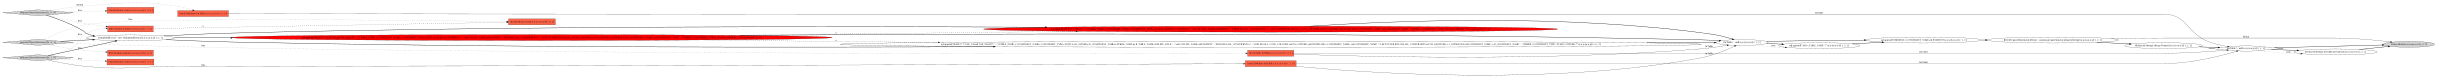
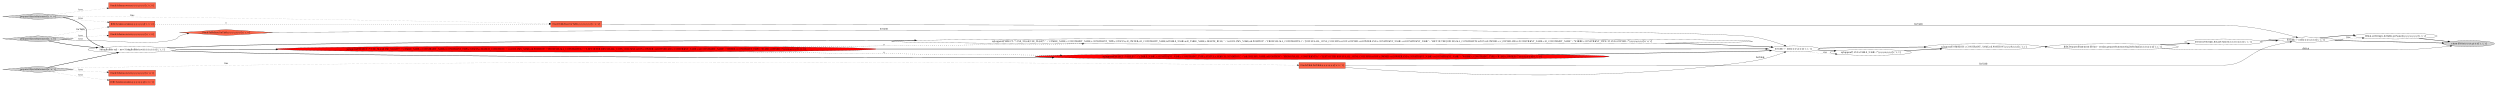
(80, 5) -> (132, 15)
(330, 25) -> (352, 24)
(80, 34) -> (81, 29)
(1271, 64) -> (226, 33)
(1767, 64) -> none
